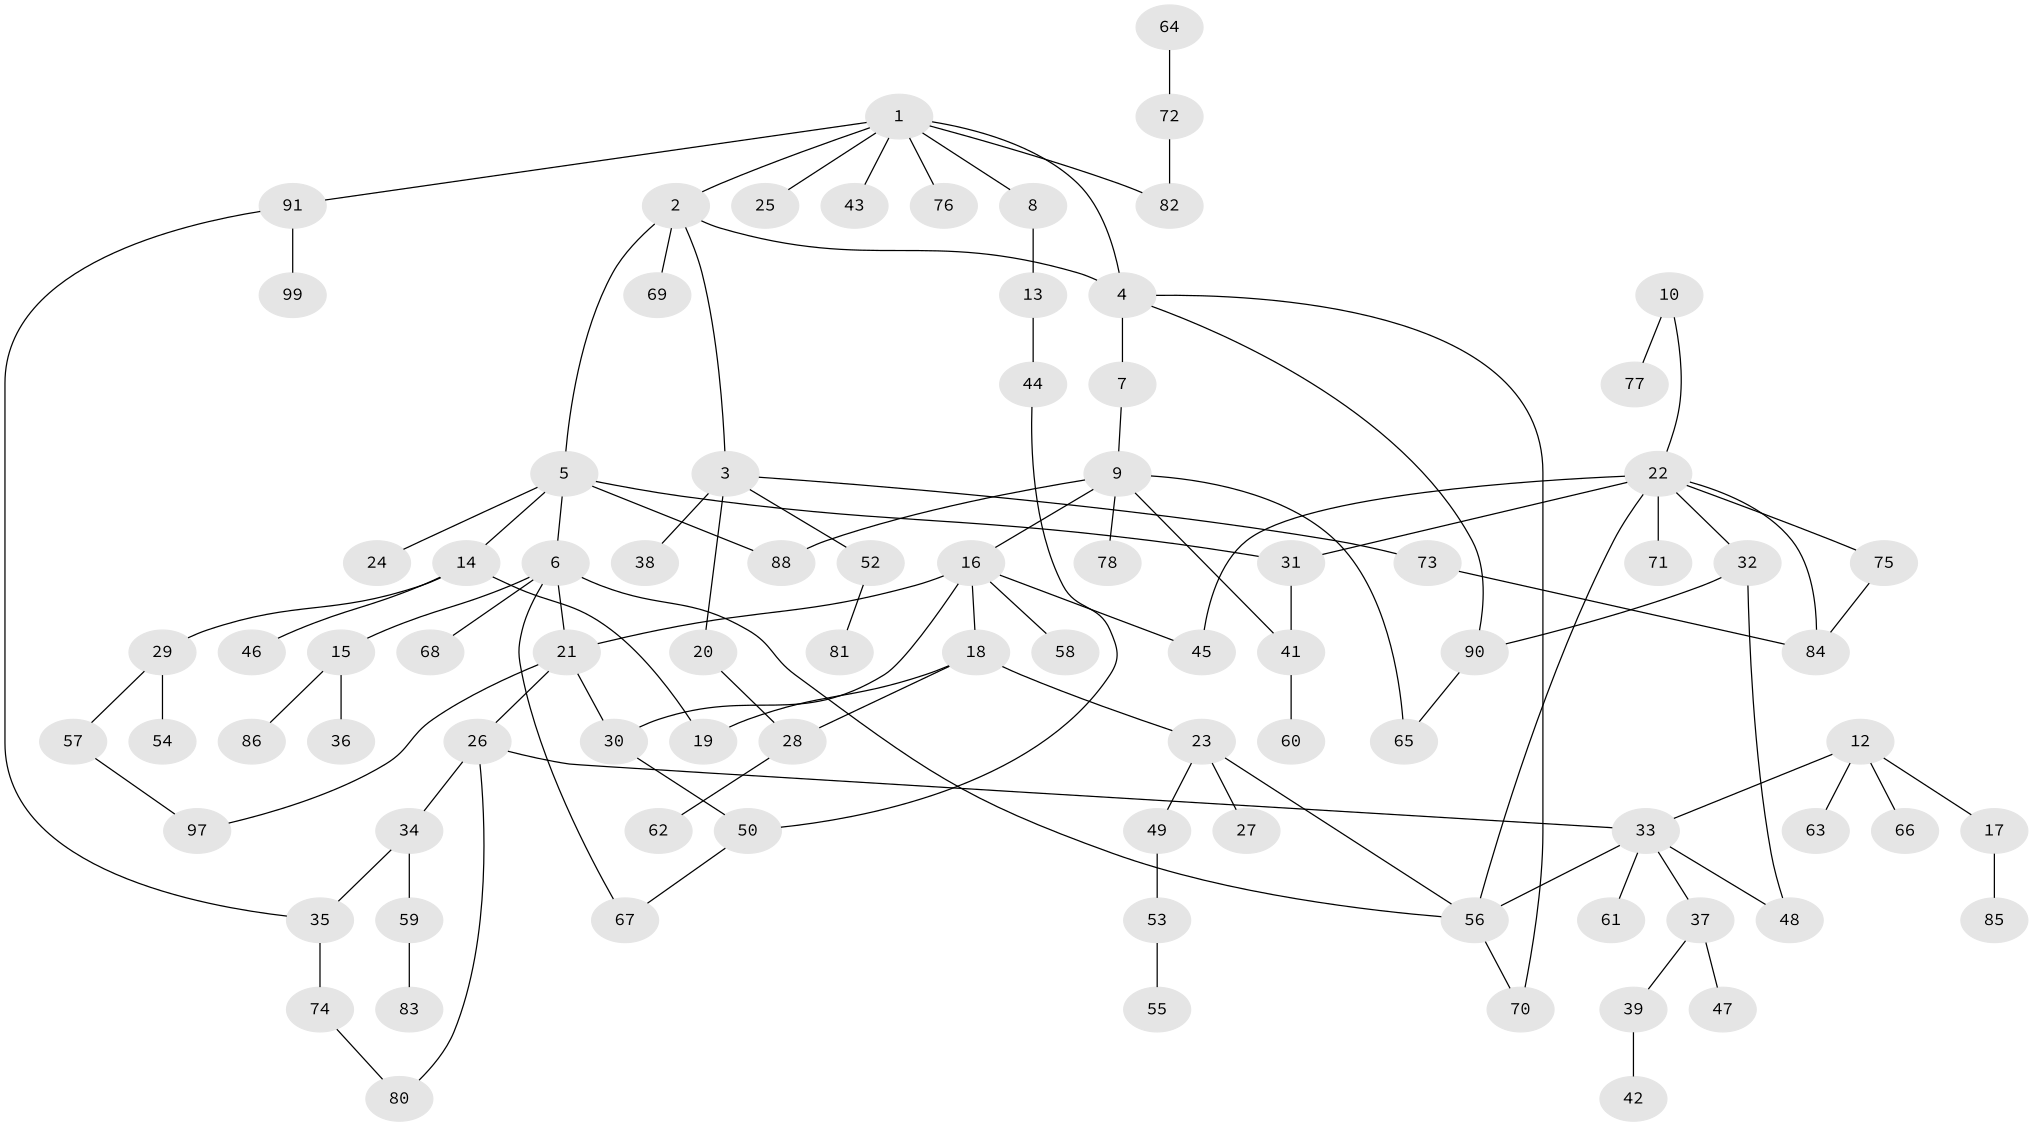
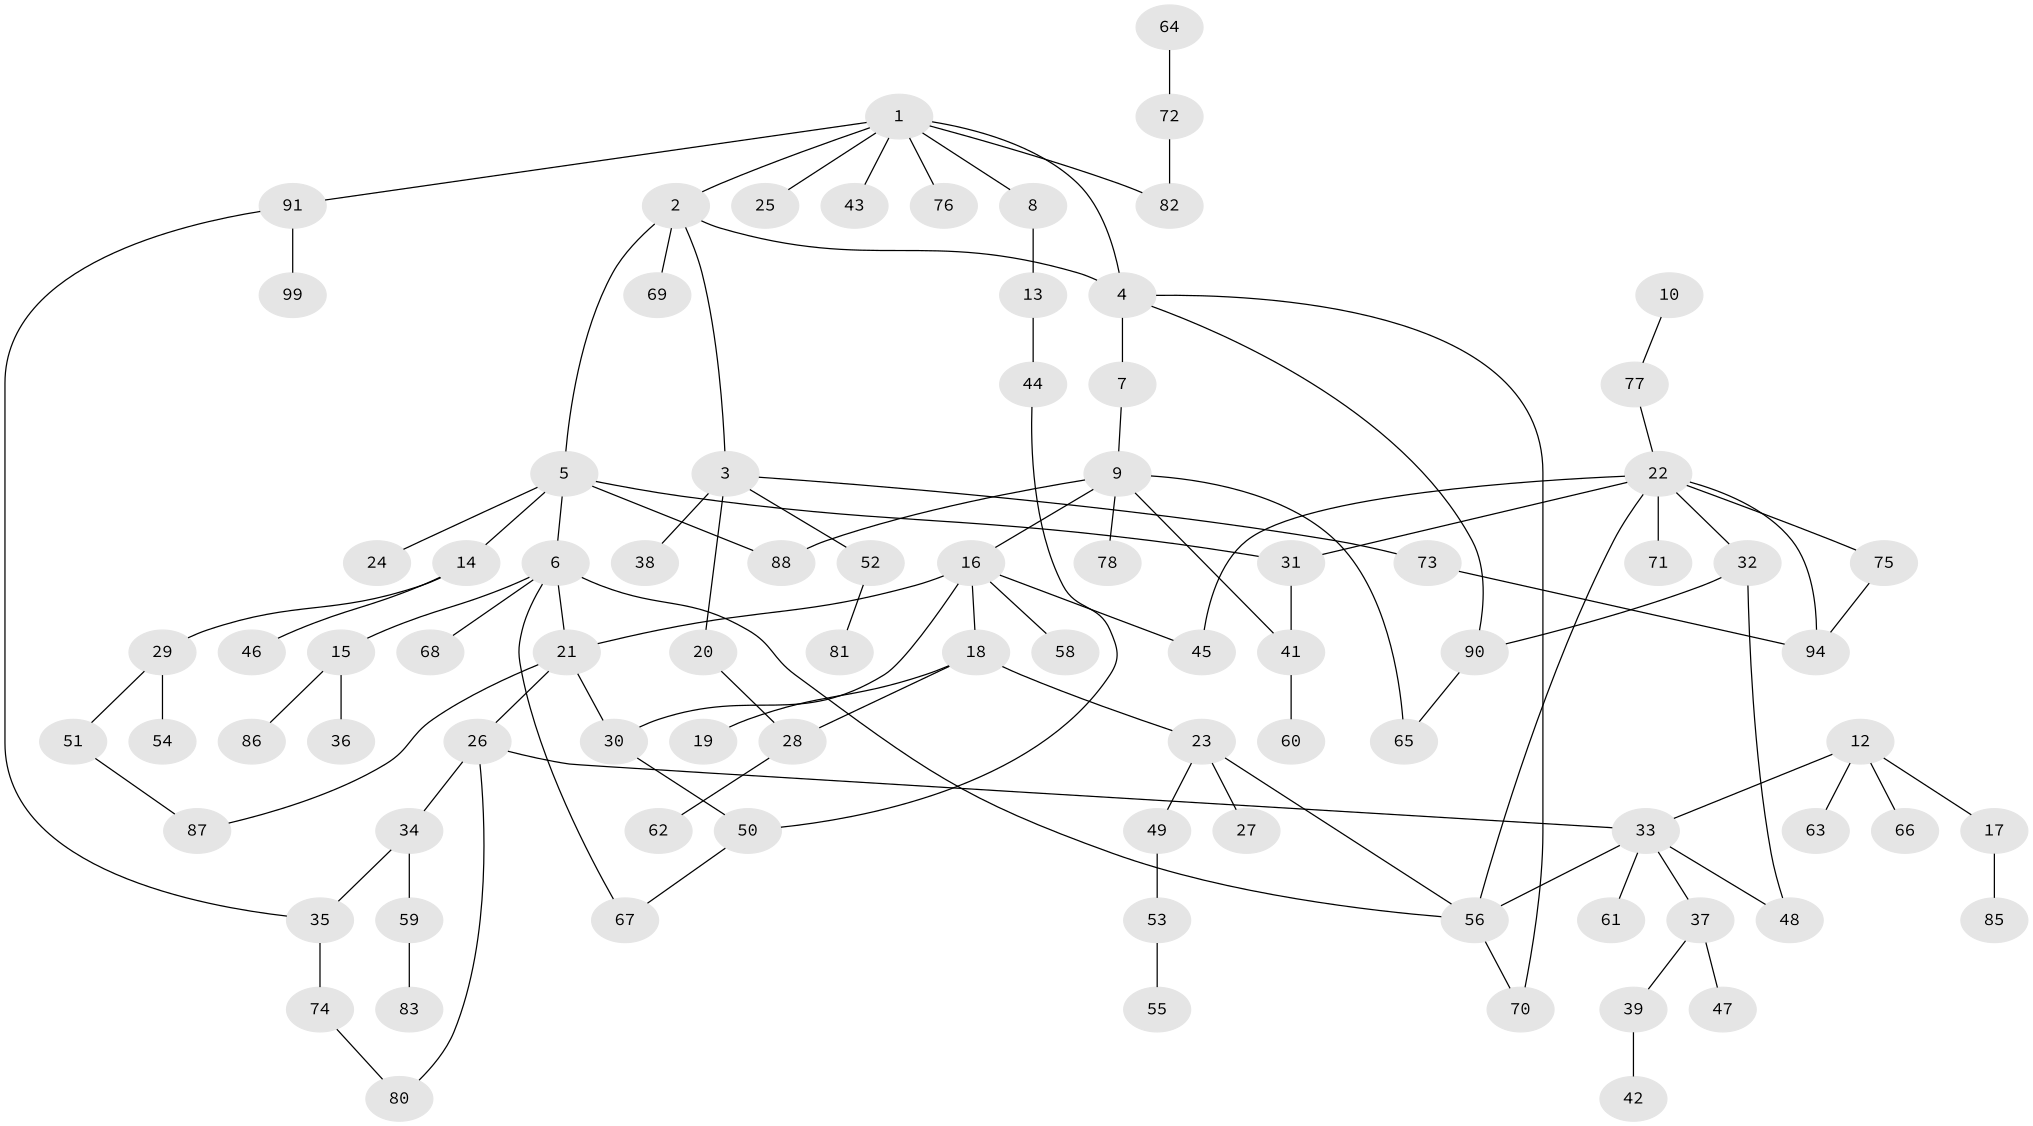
(1681, 385) -> (1647, 429)
(607, 627) -> none
(1816, 652) -> (1816, 652)
(73, 742) -> (73, 742)
(197, 831) -> (197, 831)
